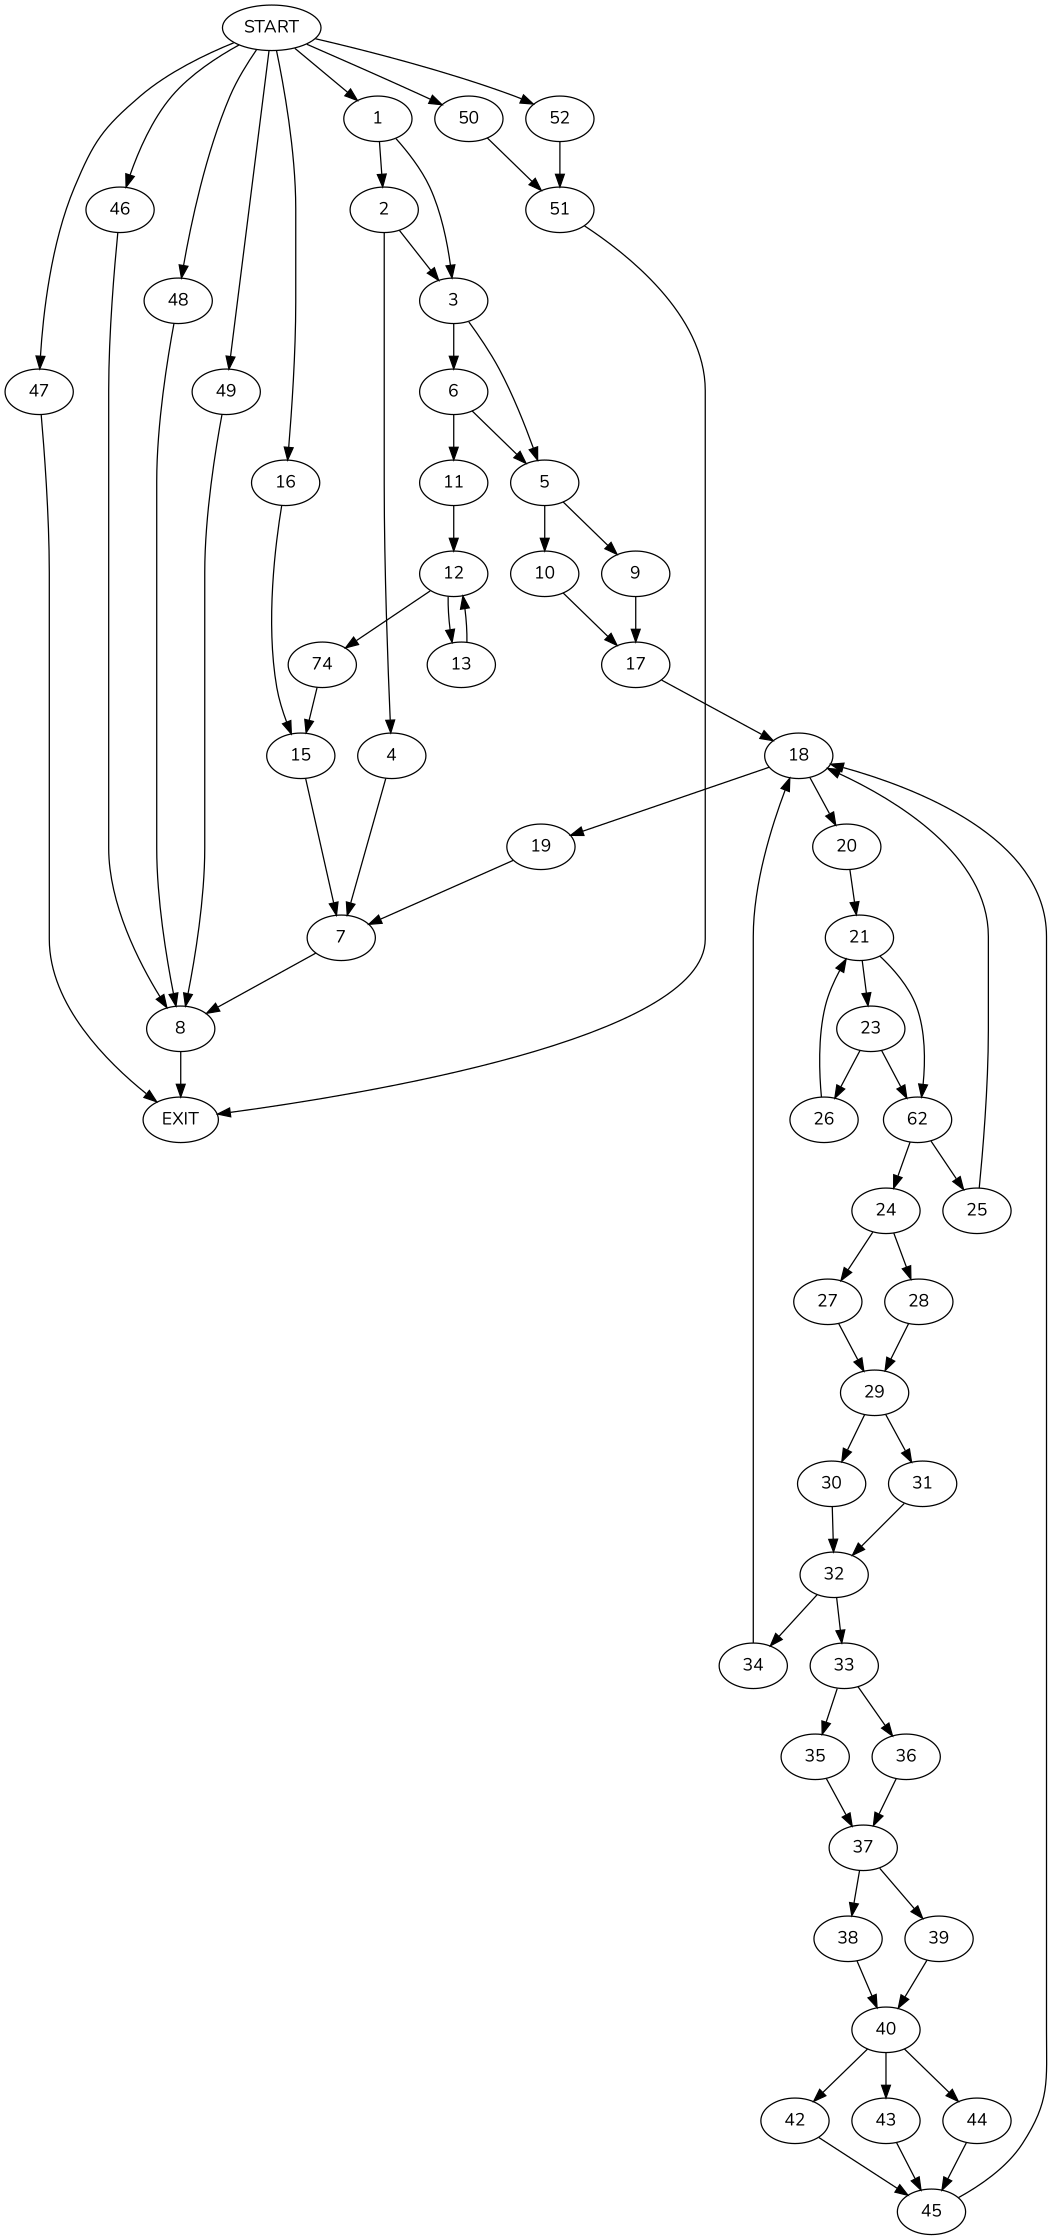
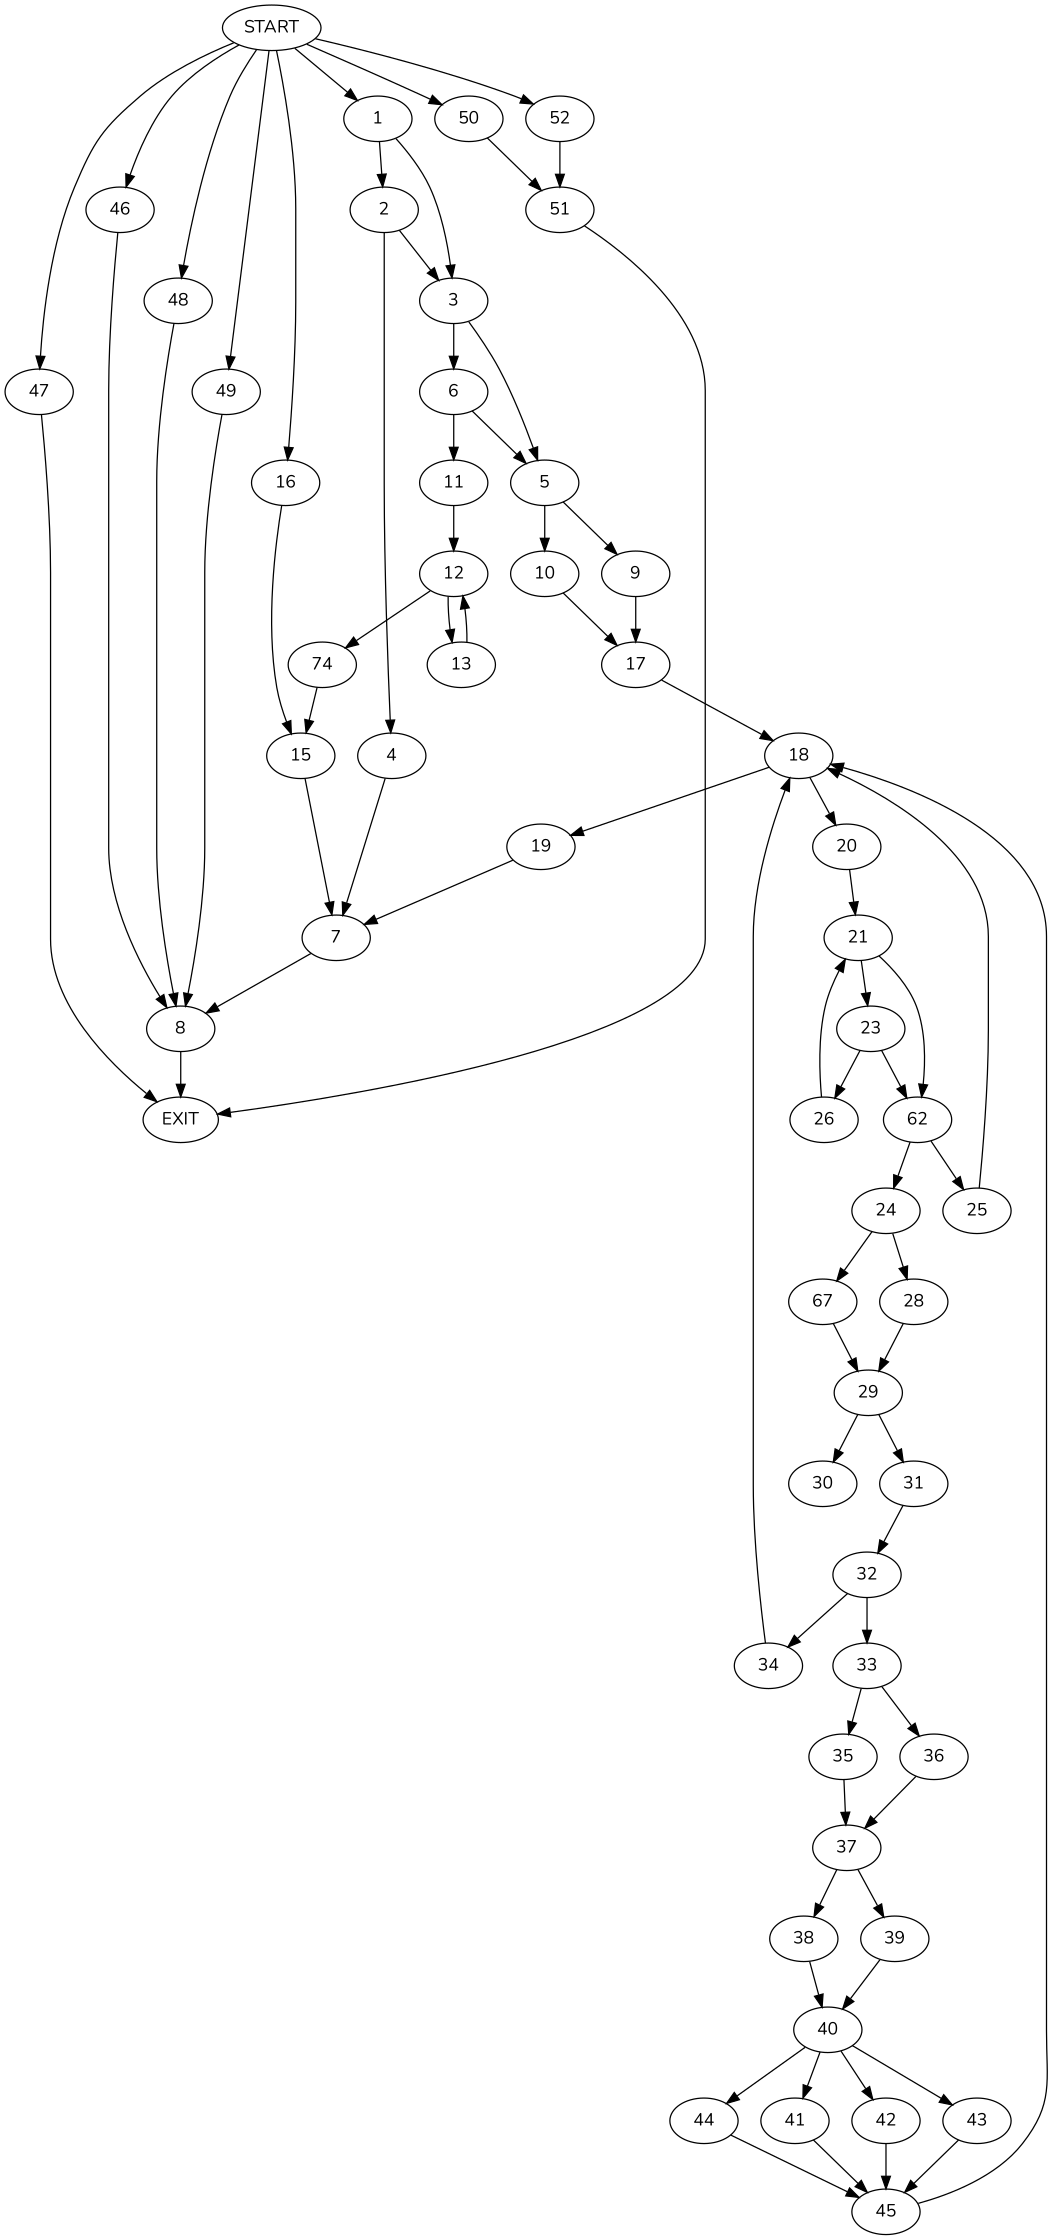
(828, 1302) -> (823, 1302)
(833, 1523) -> none
none -> (795, 2121)
